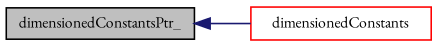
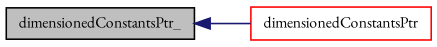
(341, 24) -> (341, 24)
